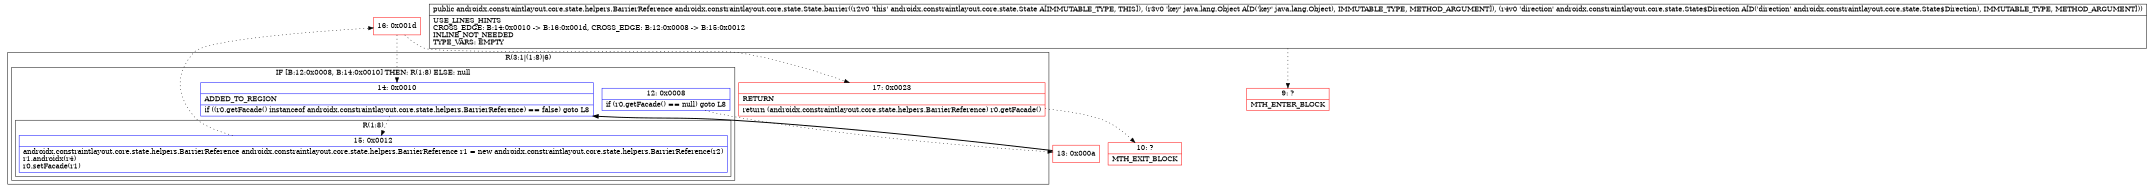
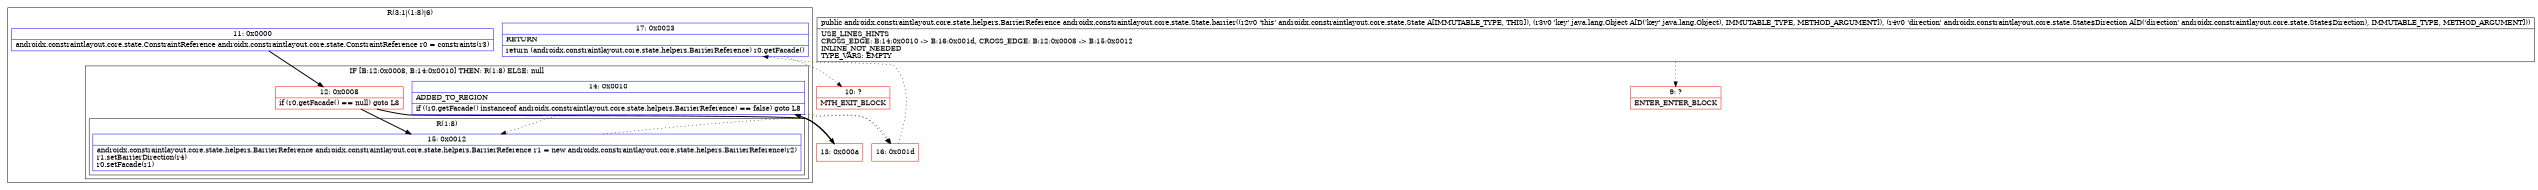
none -> (253, 40)
(397, 56) -> (851, 116)
(666, 99) -> (339, 98)
(892, 99) -> (655, 40)
(1288, 105) -> (1676, 103)
none -> (387, 122)
(876, 136) -> (608, 116)
(50, 159) -> (142, 158)
